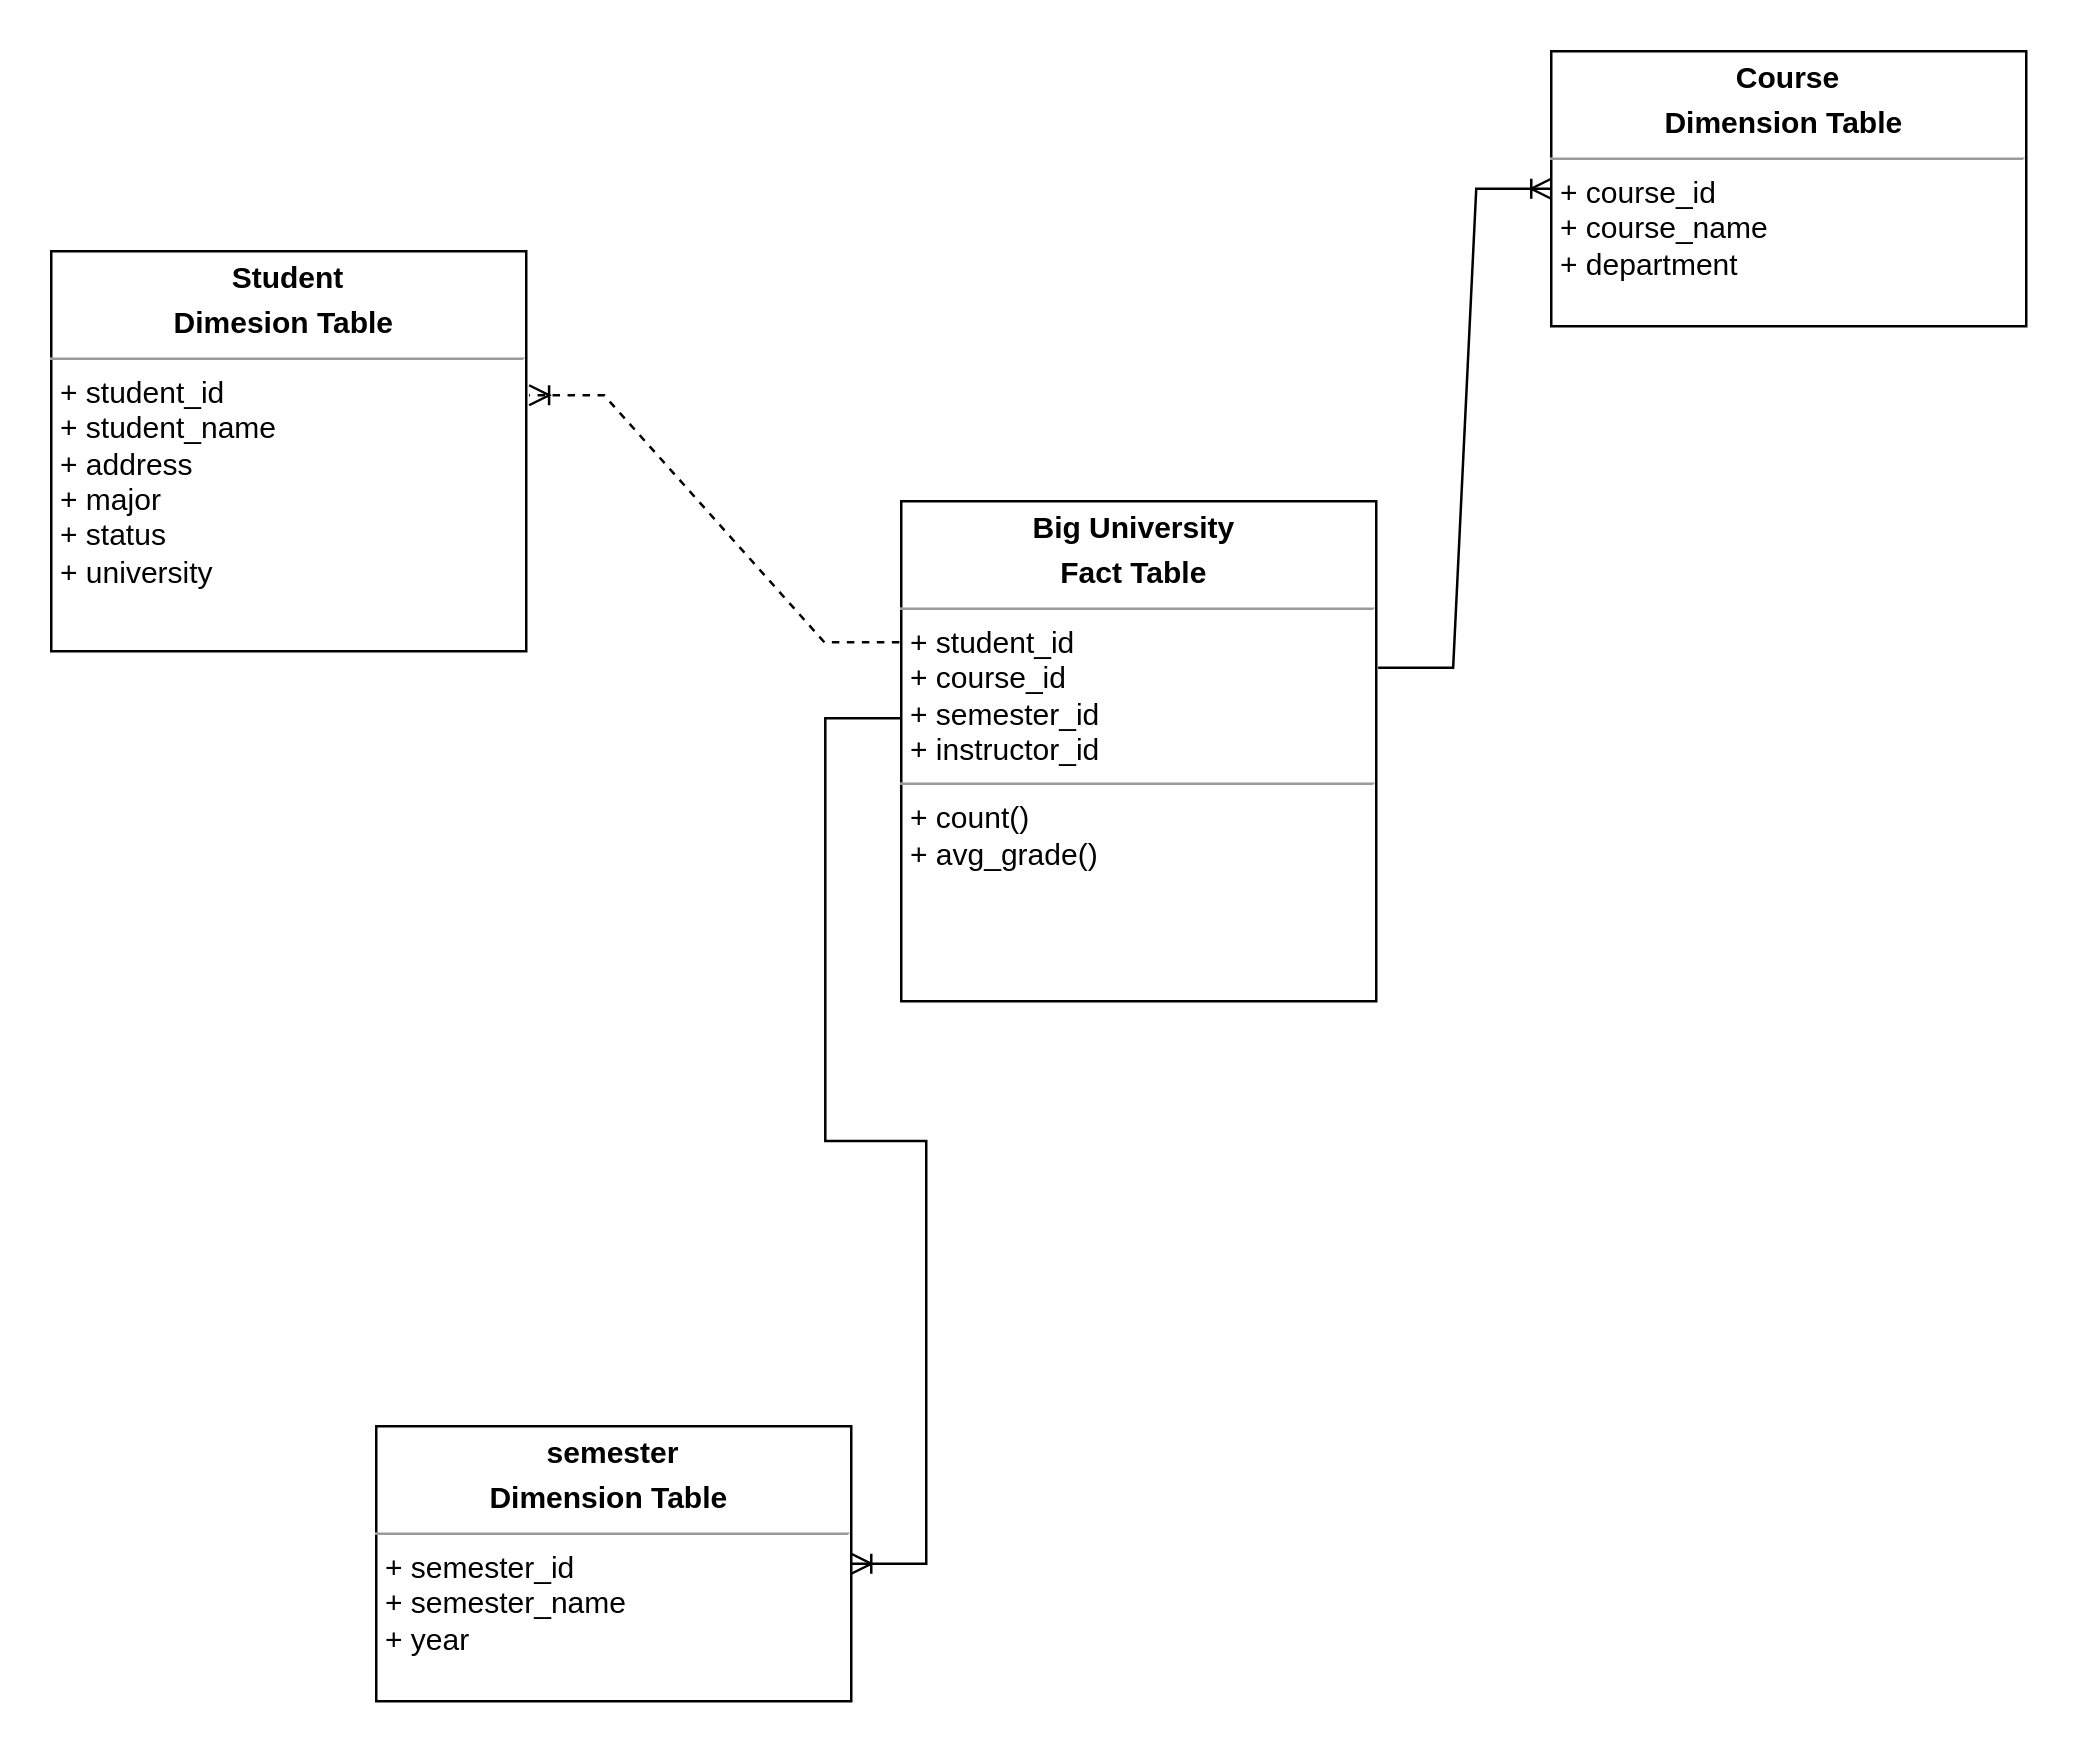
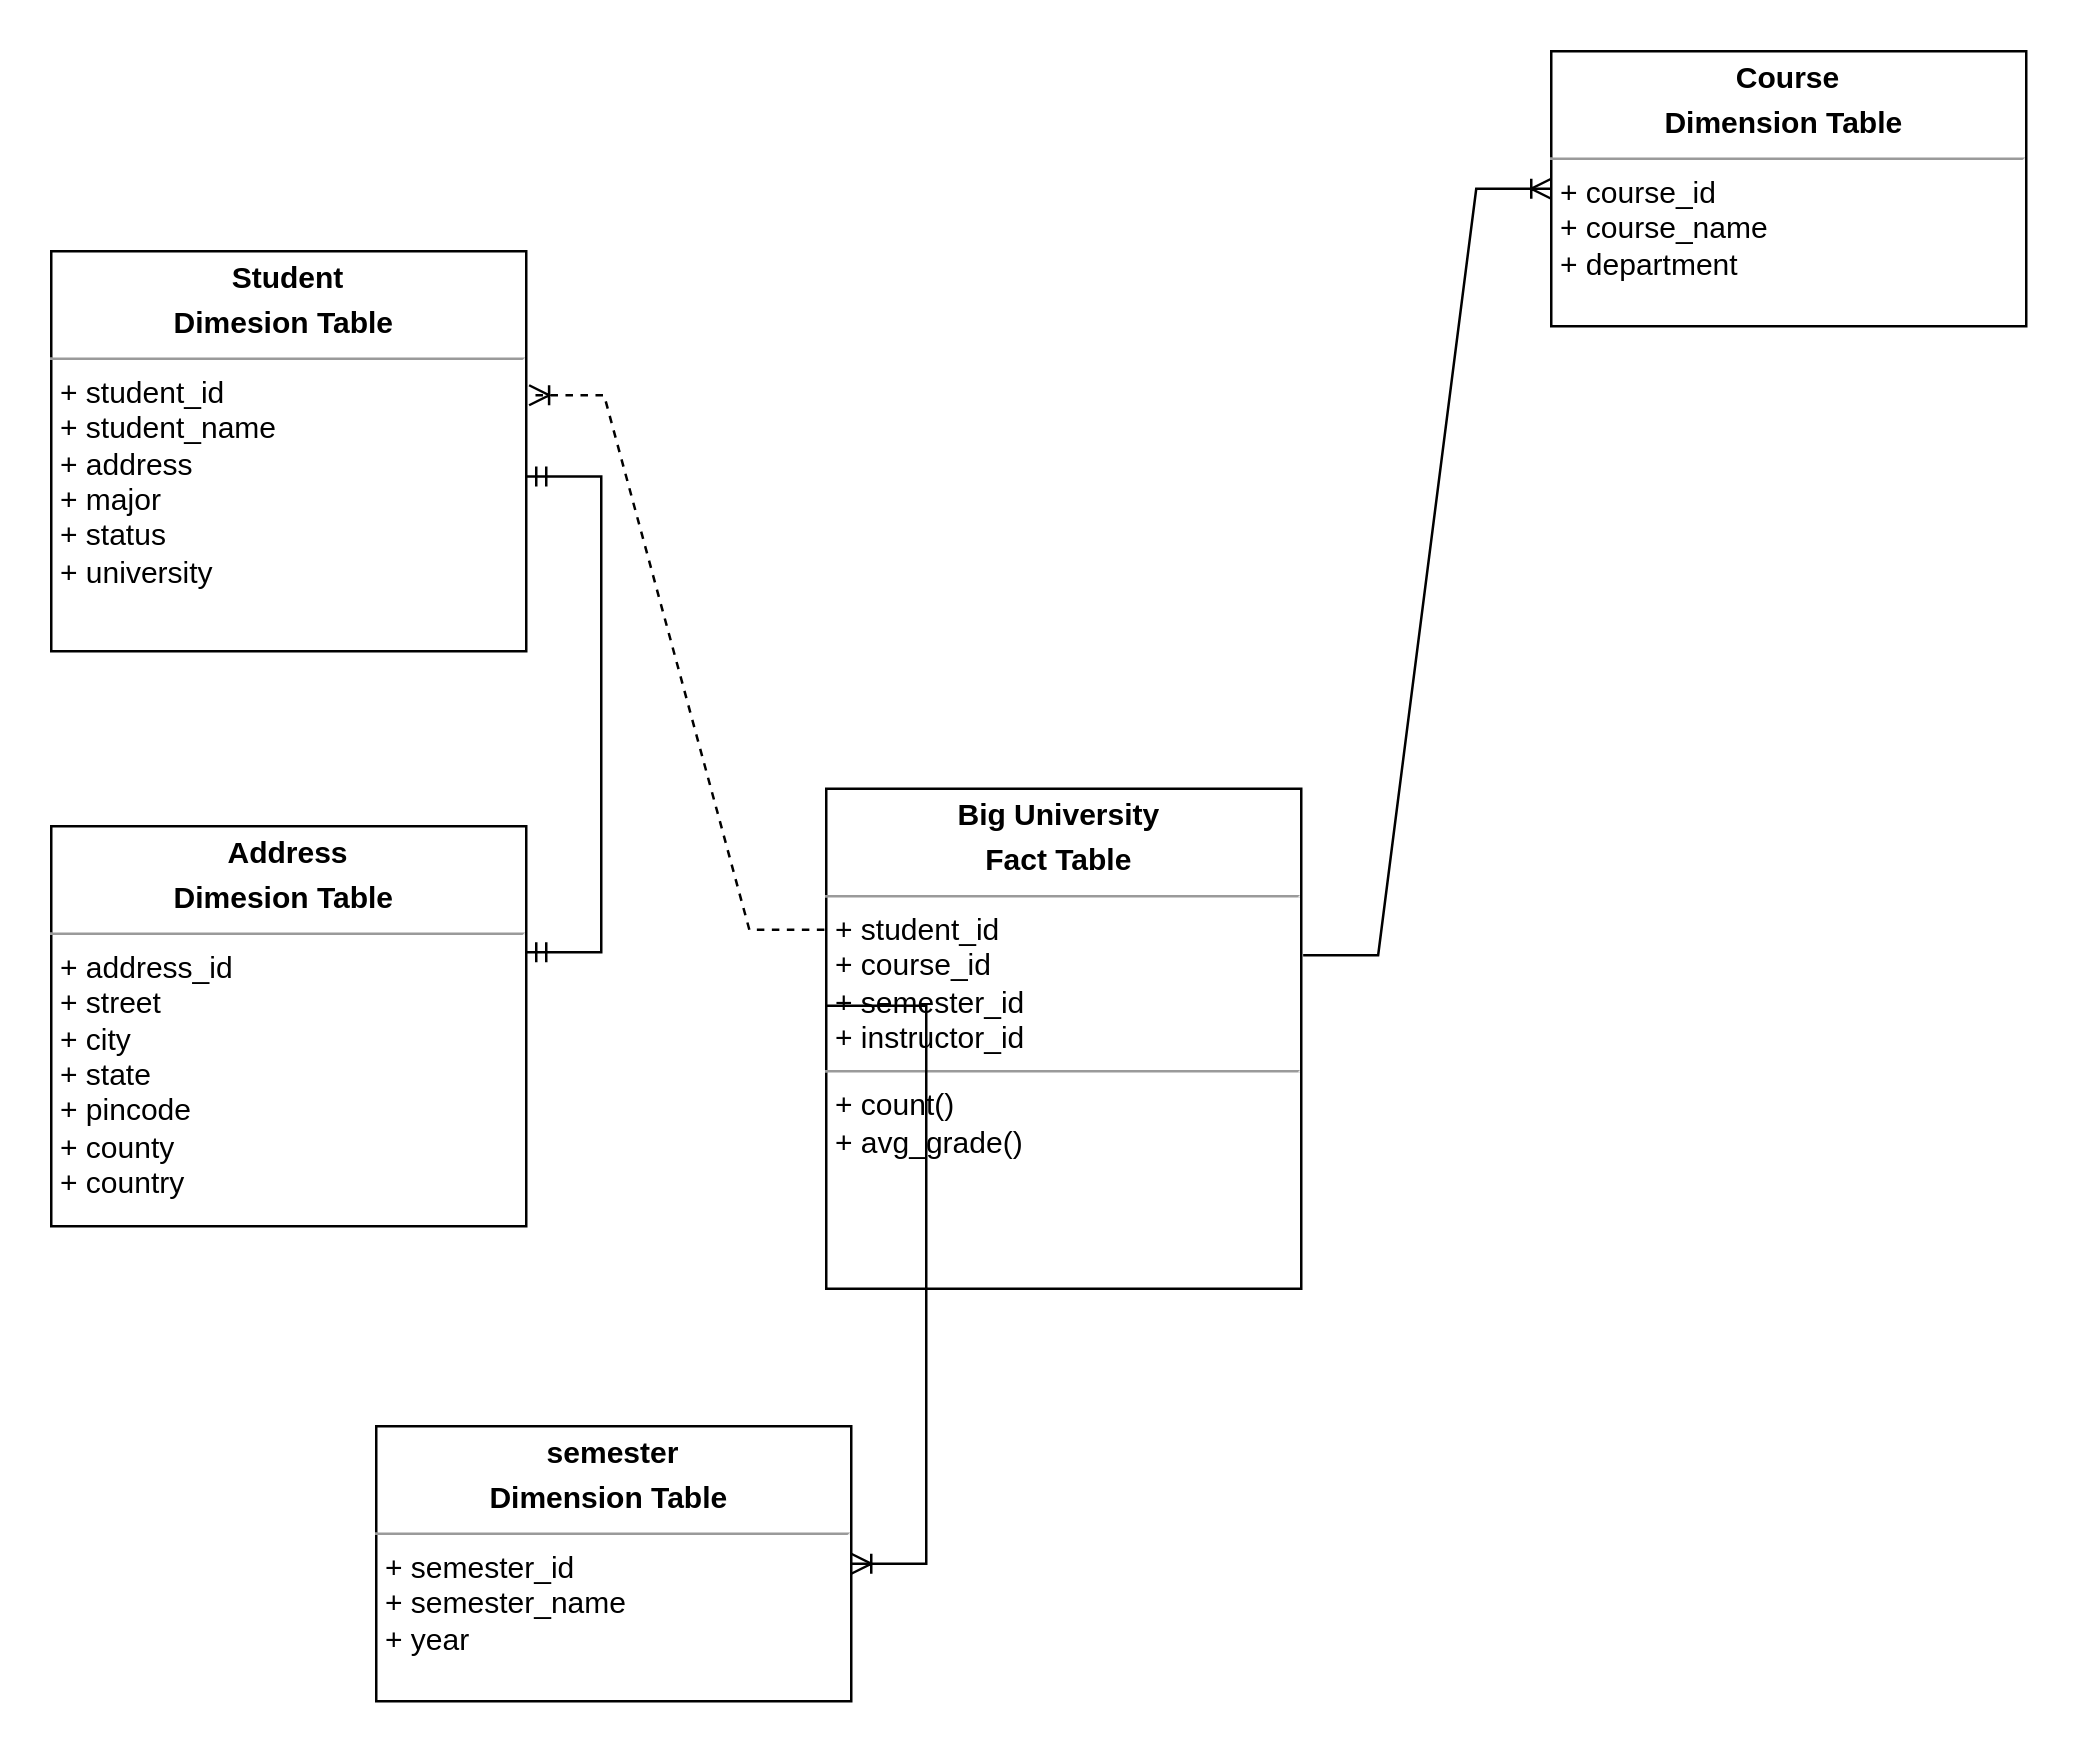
none -> (601, 715)
(1139, 751) -> (1064, 1039)
none -> (289, 1026)
